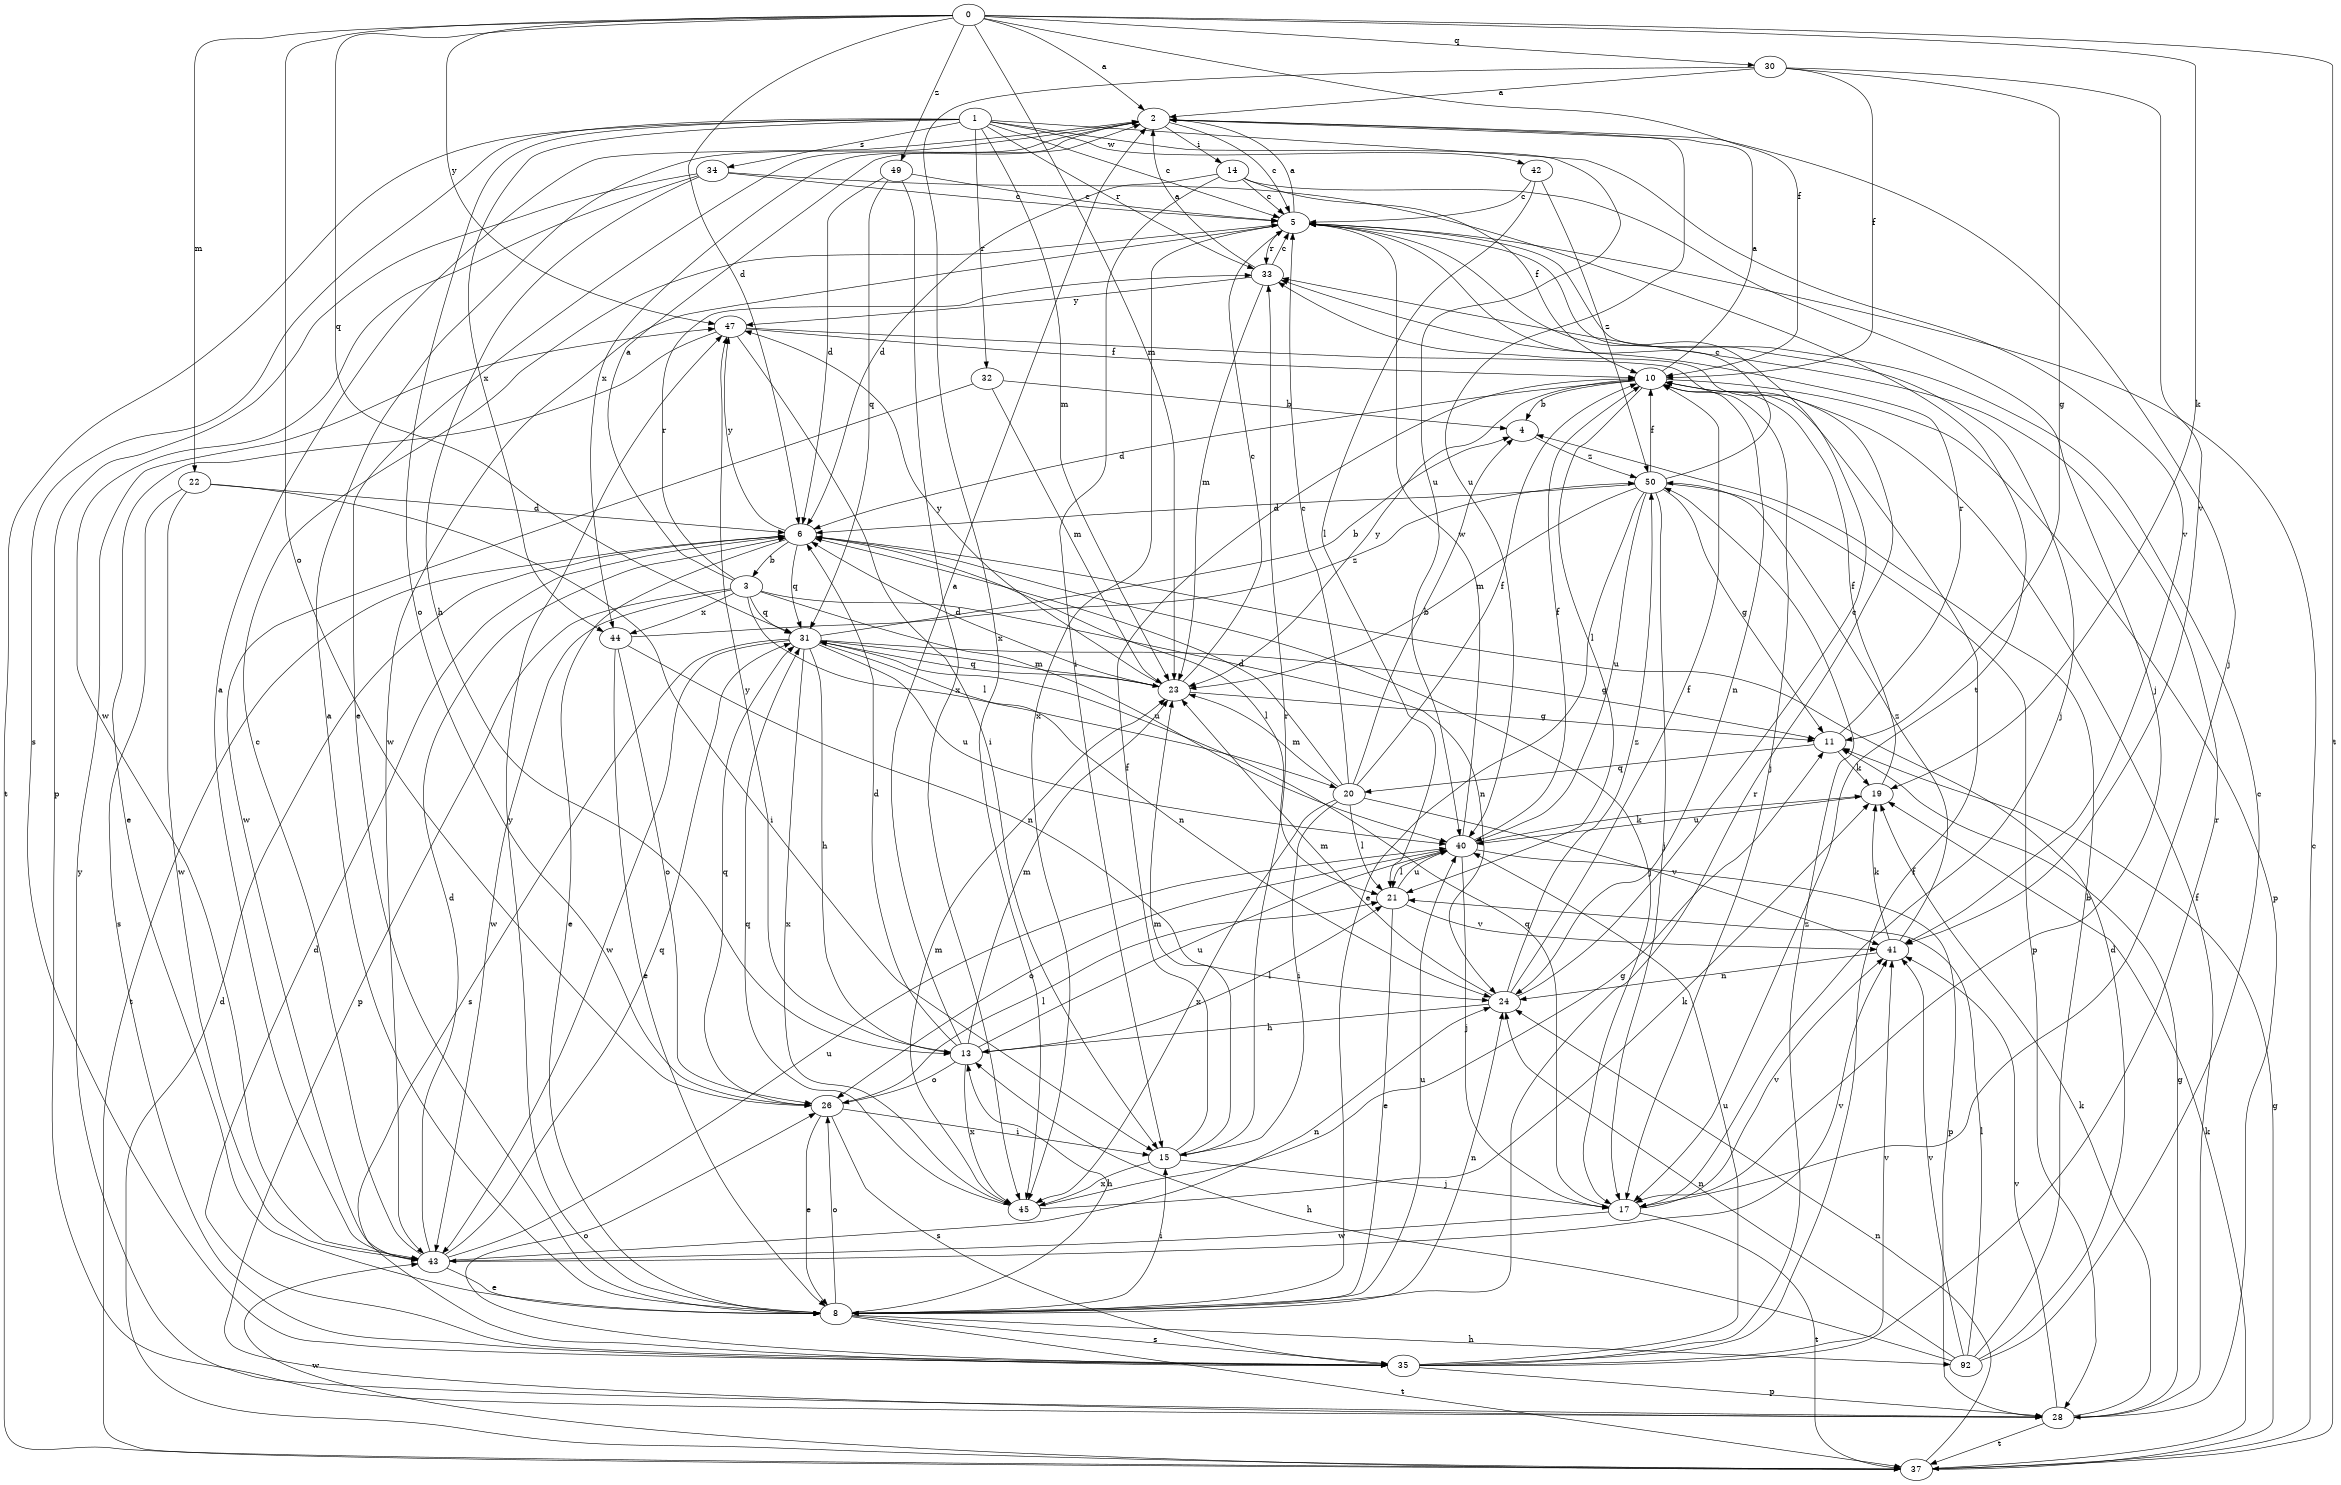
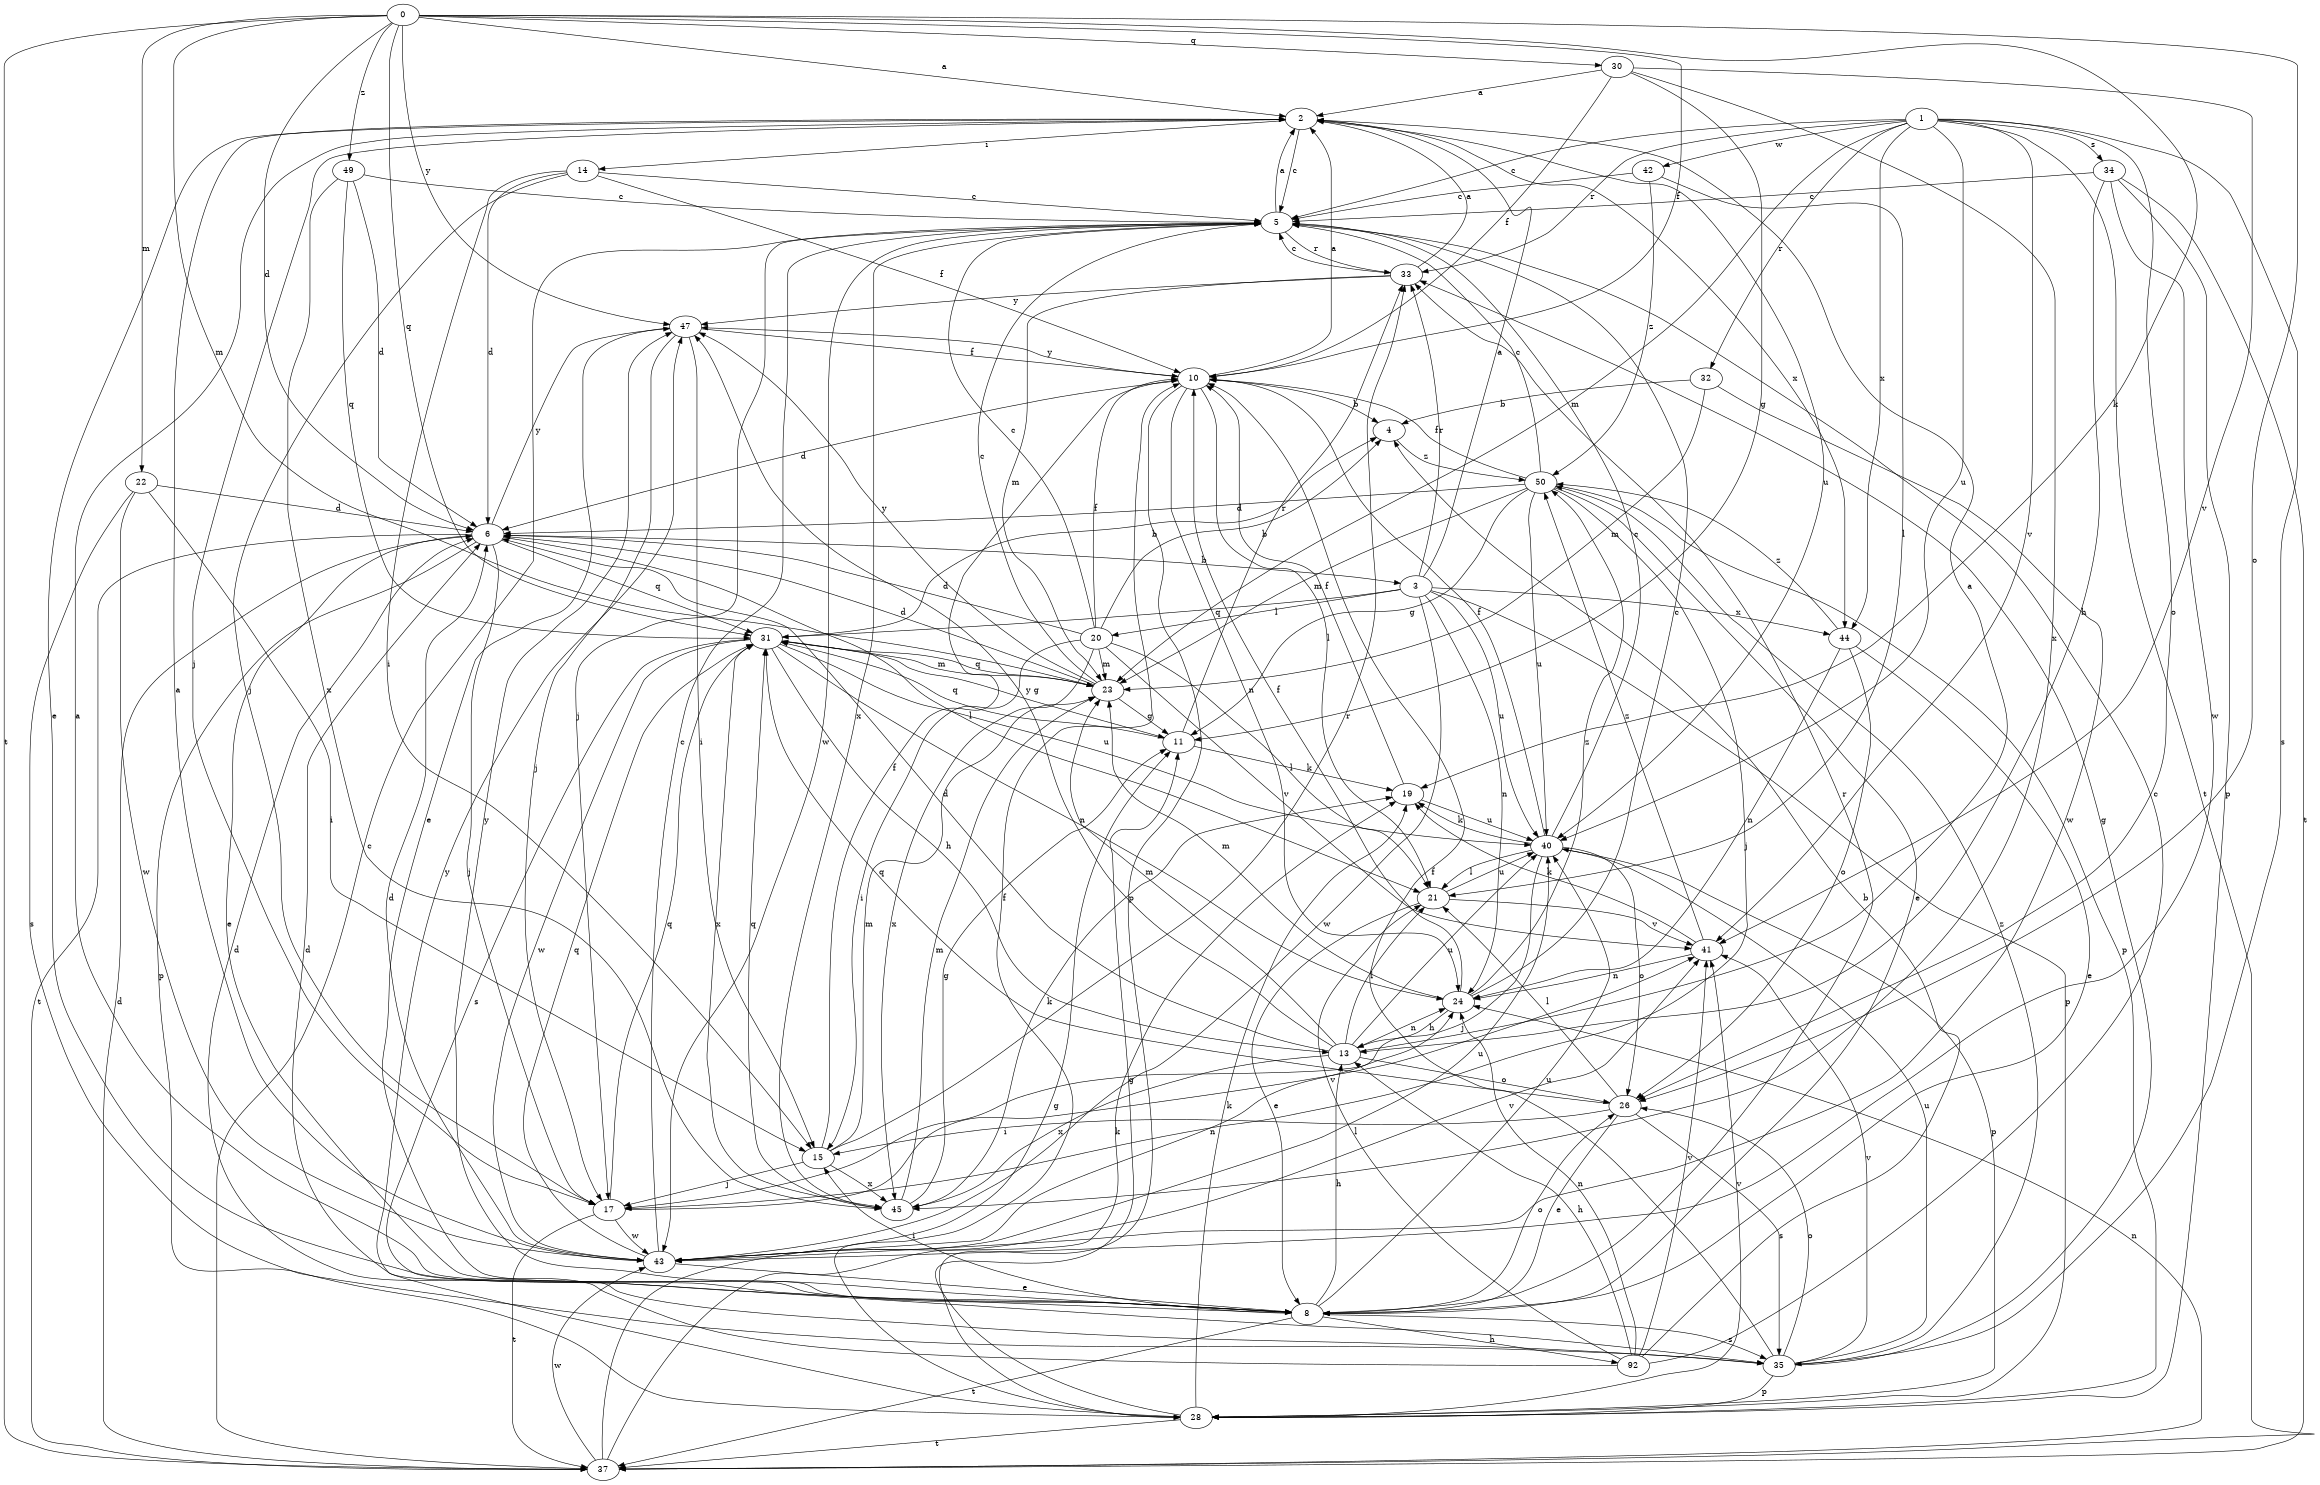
(1807, 341) -> (2120, 1454)
(1386, 509) -> (945, 340)
(1462, 535) -> (1636, 535)
(1592, 768) -> (990, 712)
(2217, 820) -> (2104, 820)
none -> (248, 1269)
(1415, 1277) -> (1401, 1028)
